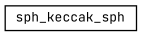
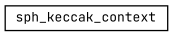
(71, 18) -> (86, 18)
